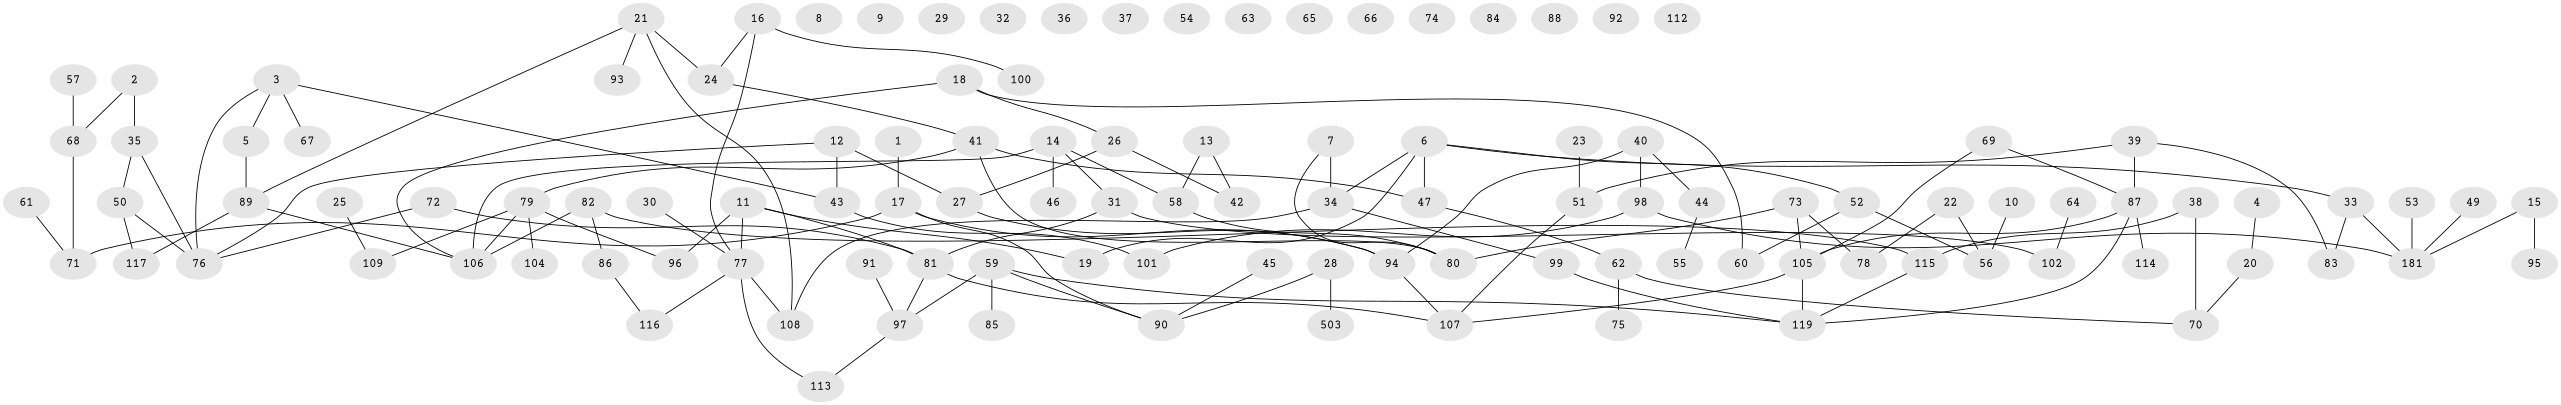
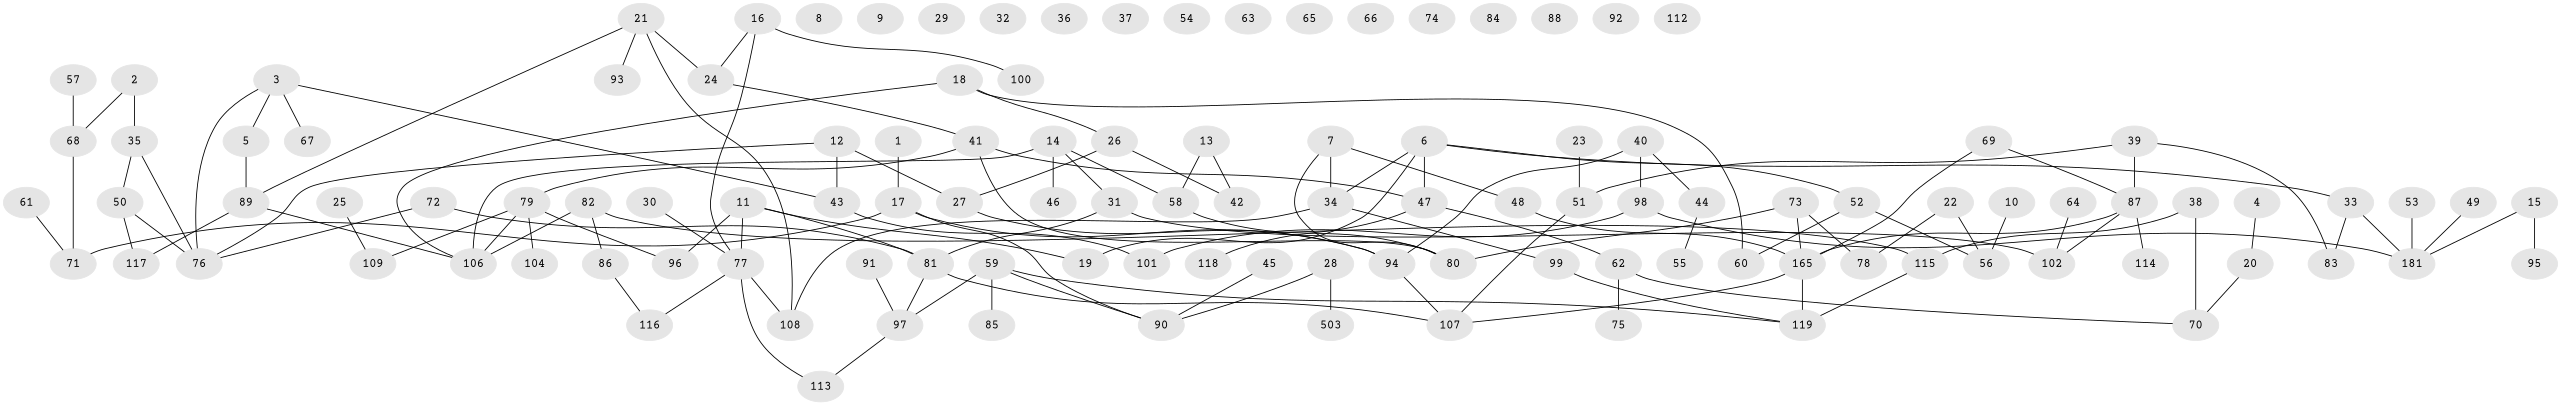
none -> (1518, 203)
none -> (1208, 264)
(1802, 264) -> (1802, 264)
(1995, 305) -> (2105, 225)
